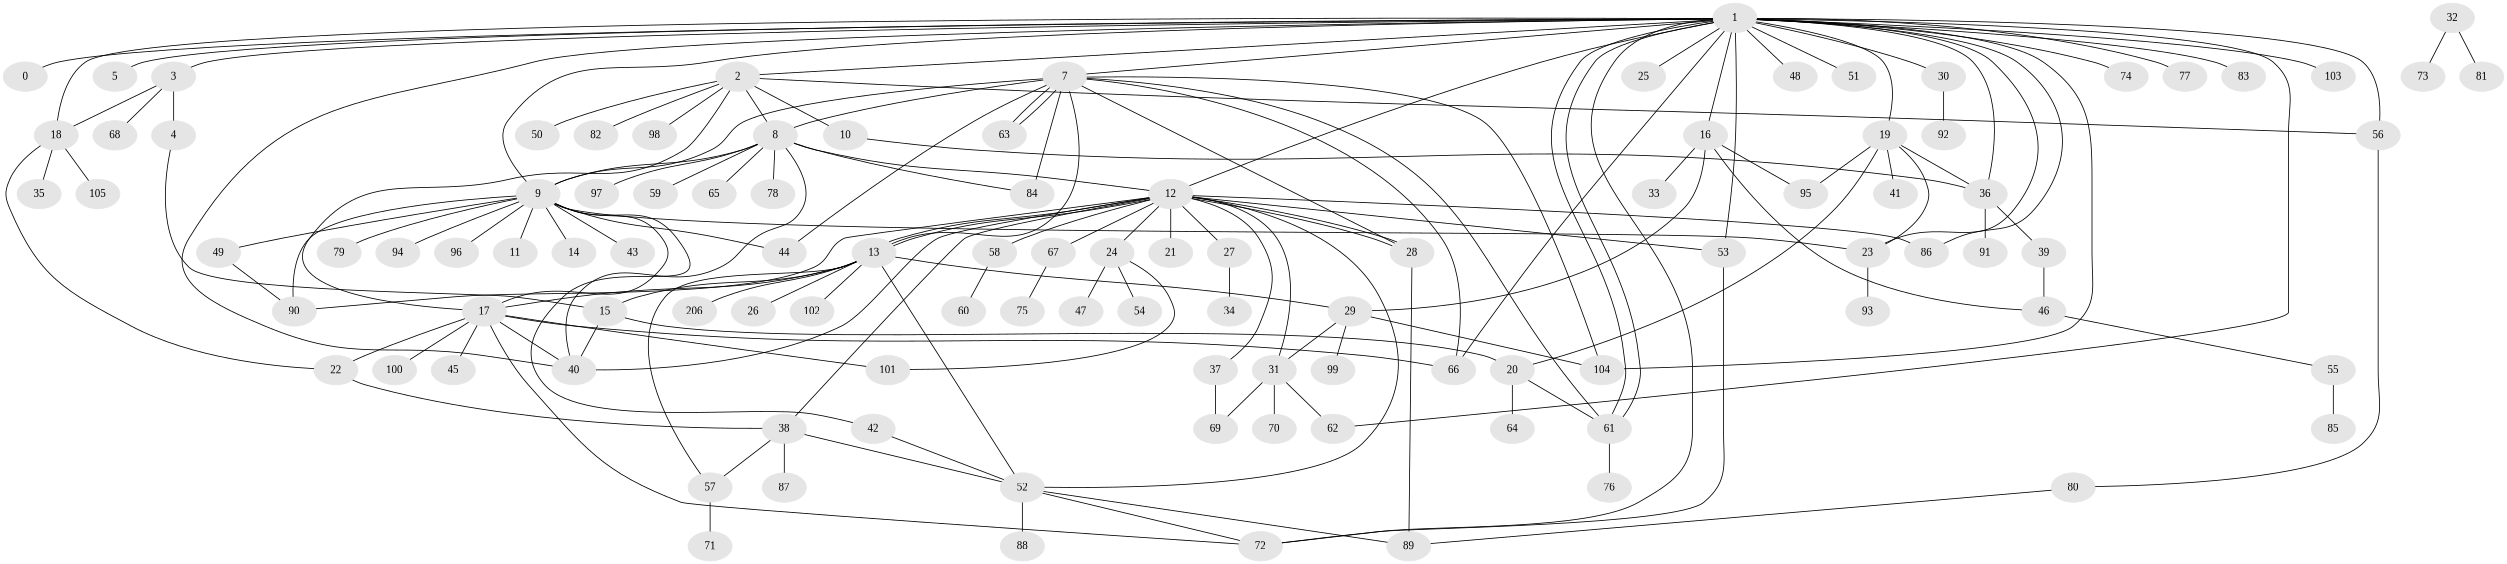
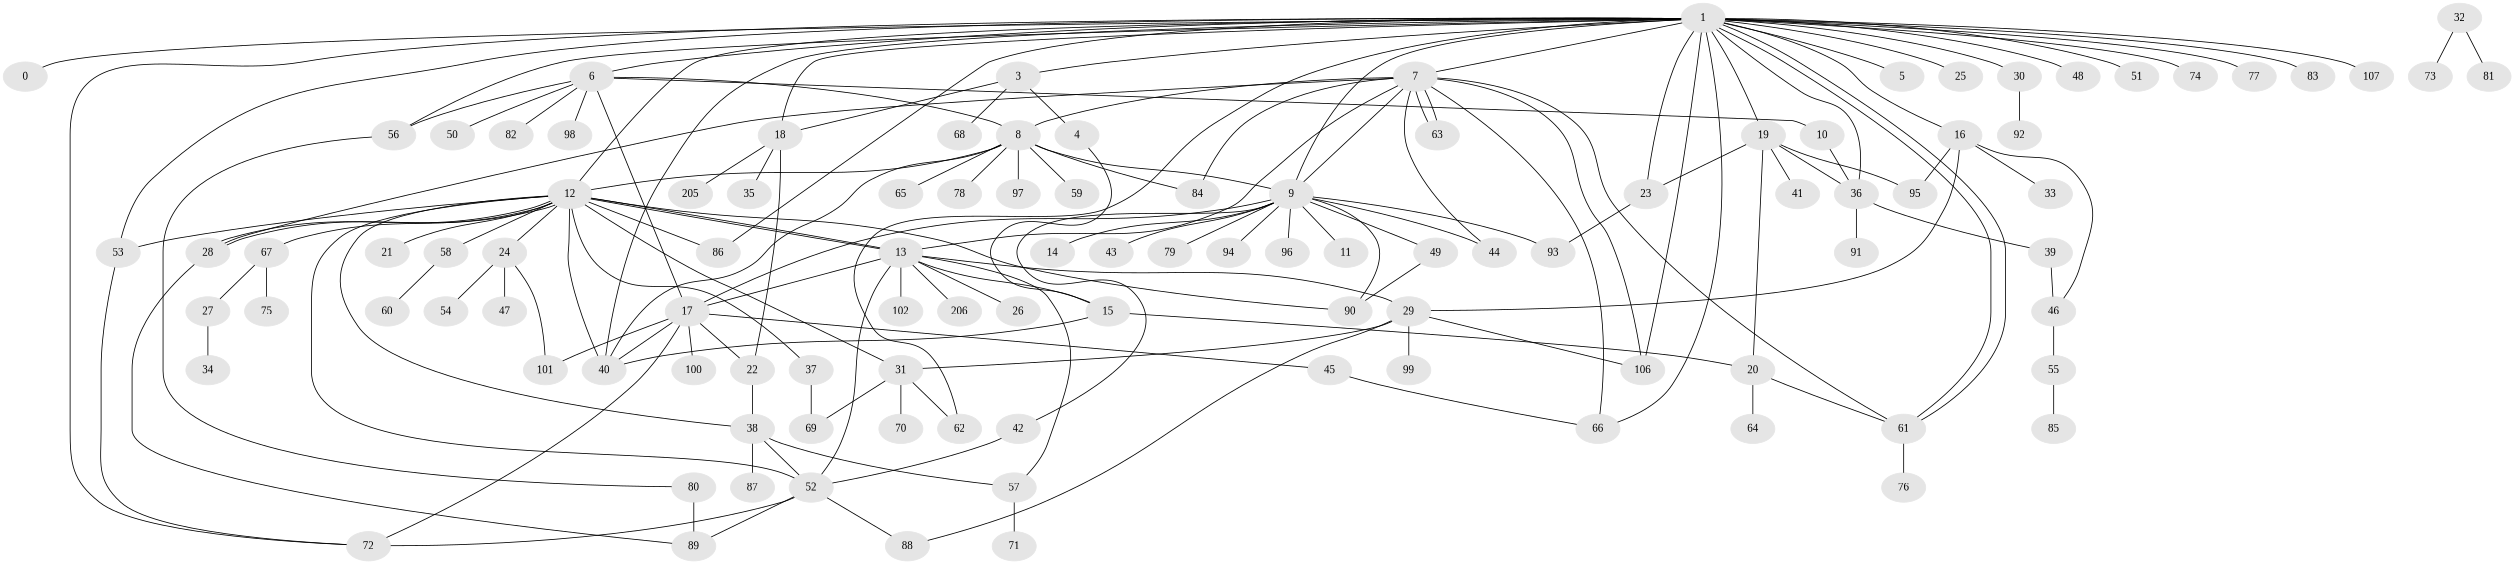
(738, 77) -> (592, 77)
(2333, 77) -> (2372, 77)
(98, 194) -> (691, 194)
(1200, 223) -> (237, 282)
(1200, 232) -> (1426, 214)
(969, 341) -> (1463, 403)
(1602, 370) -> (1643, 370)
none -> (1162, 437)
